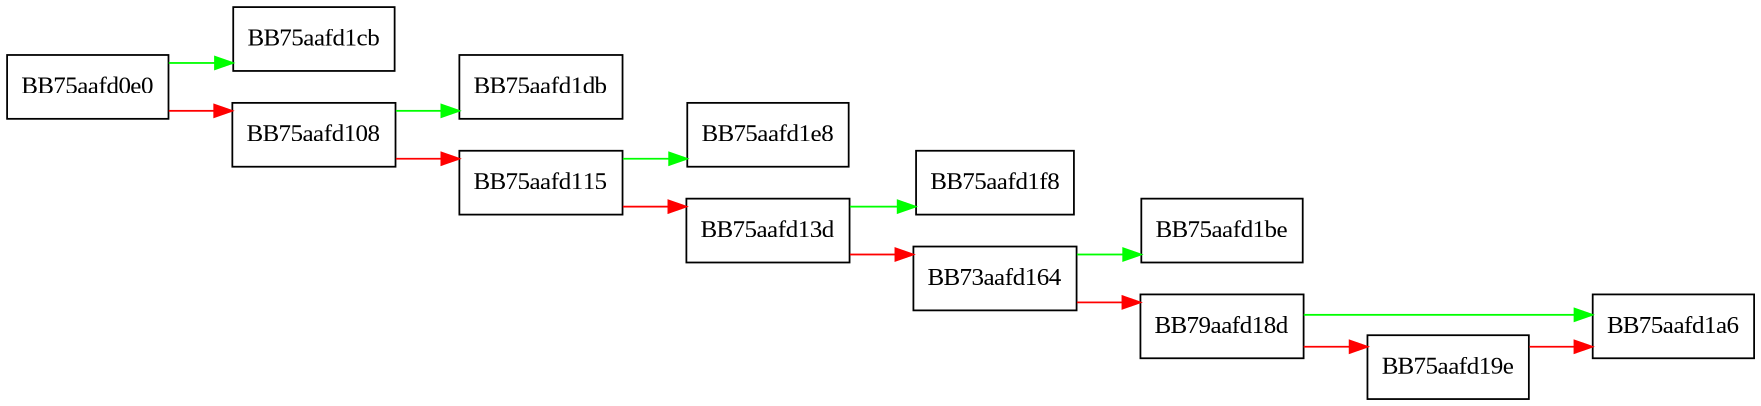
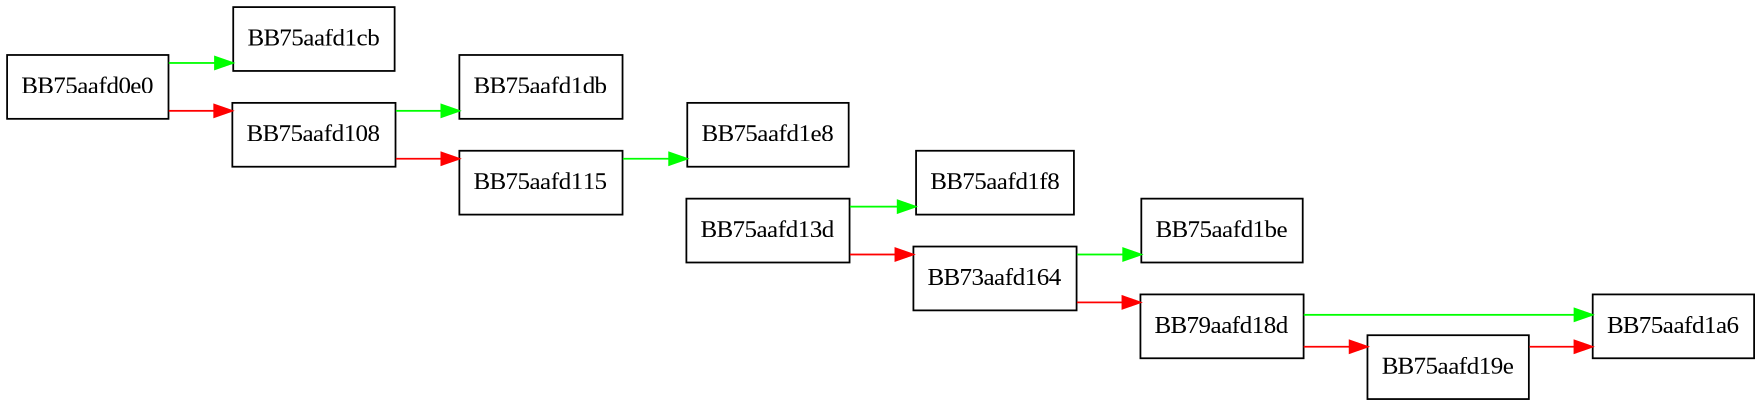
(646, 207) -> none
